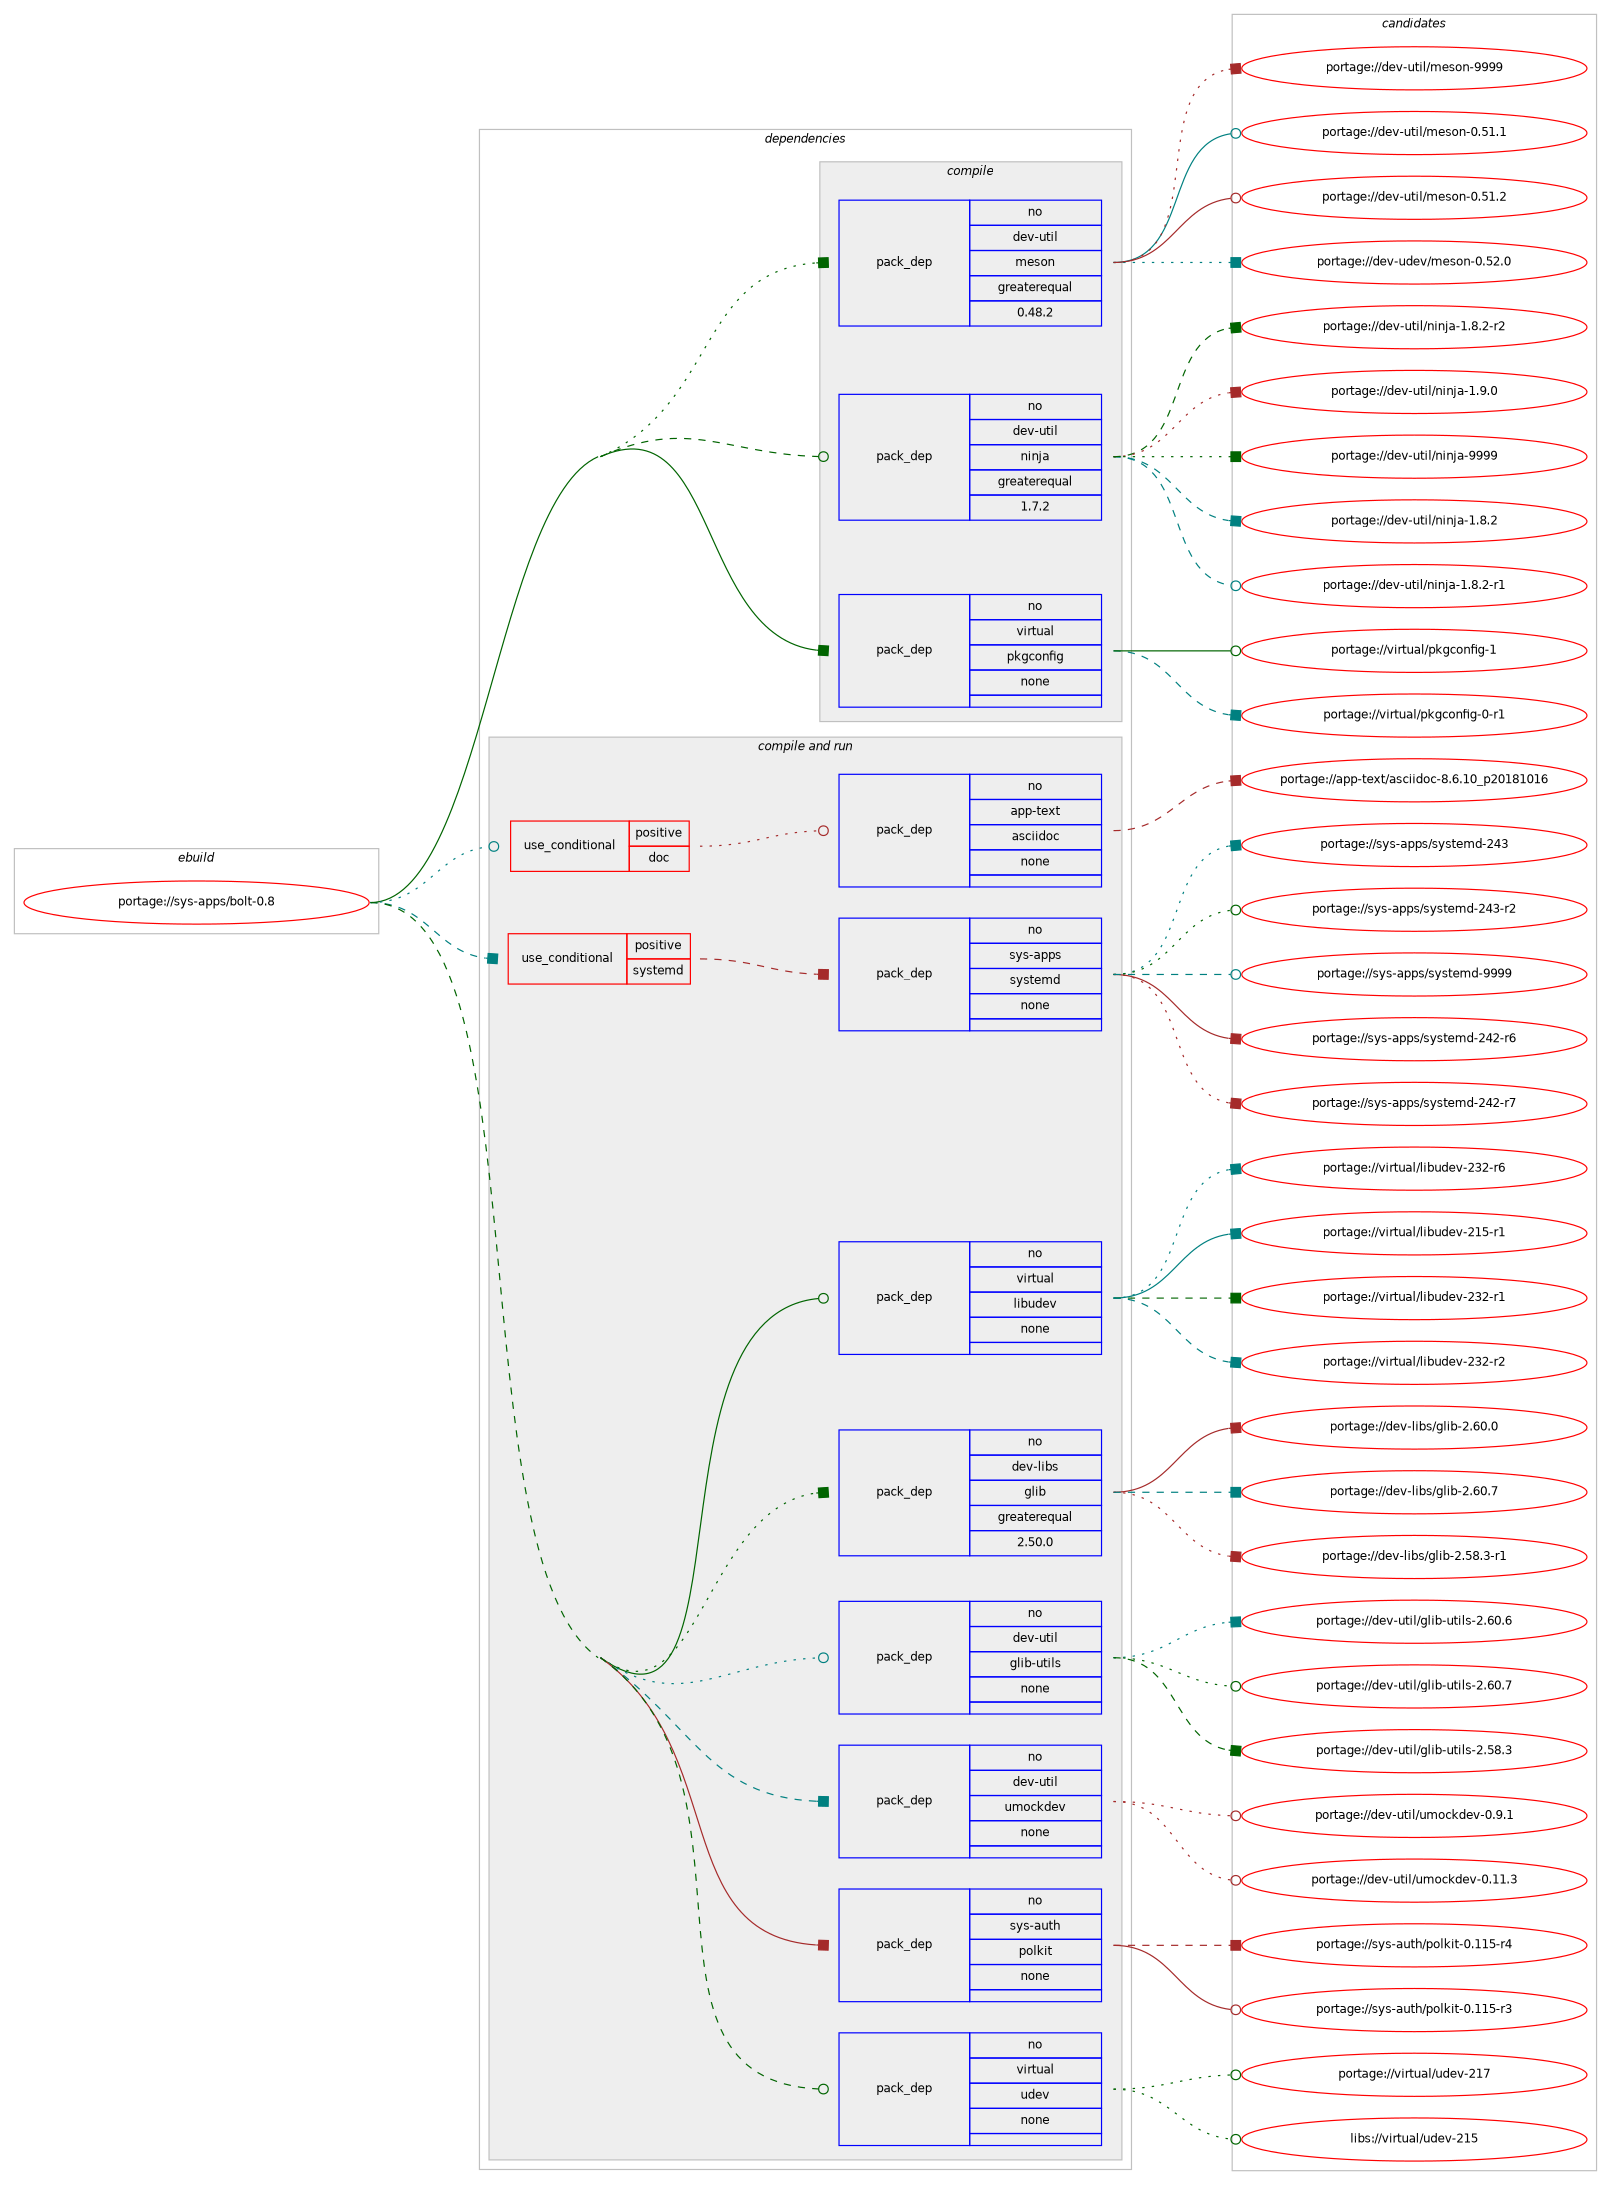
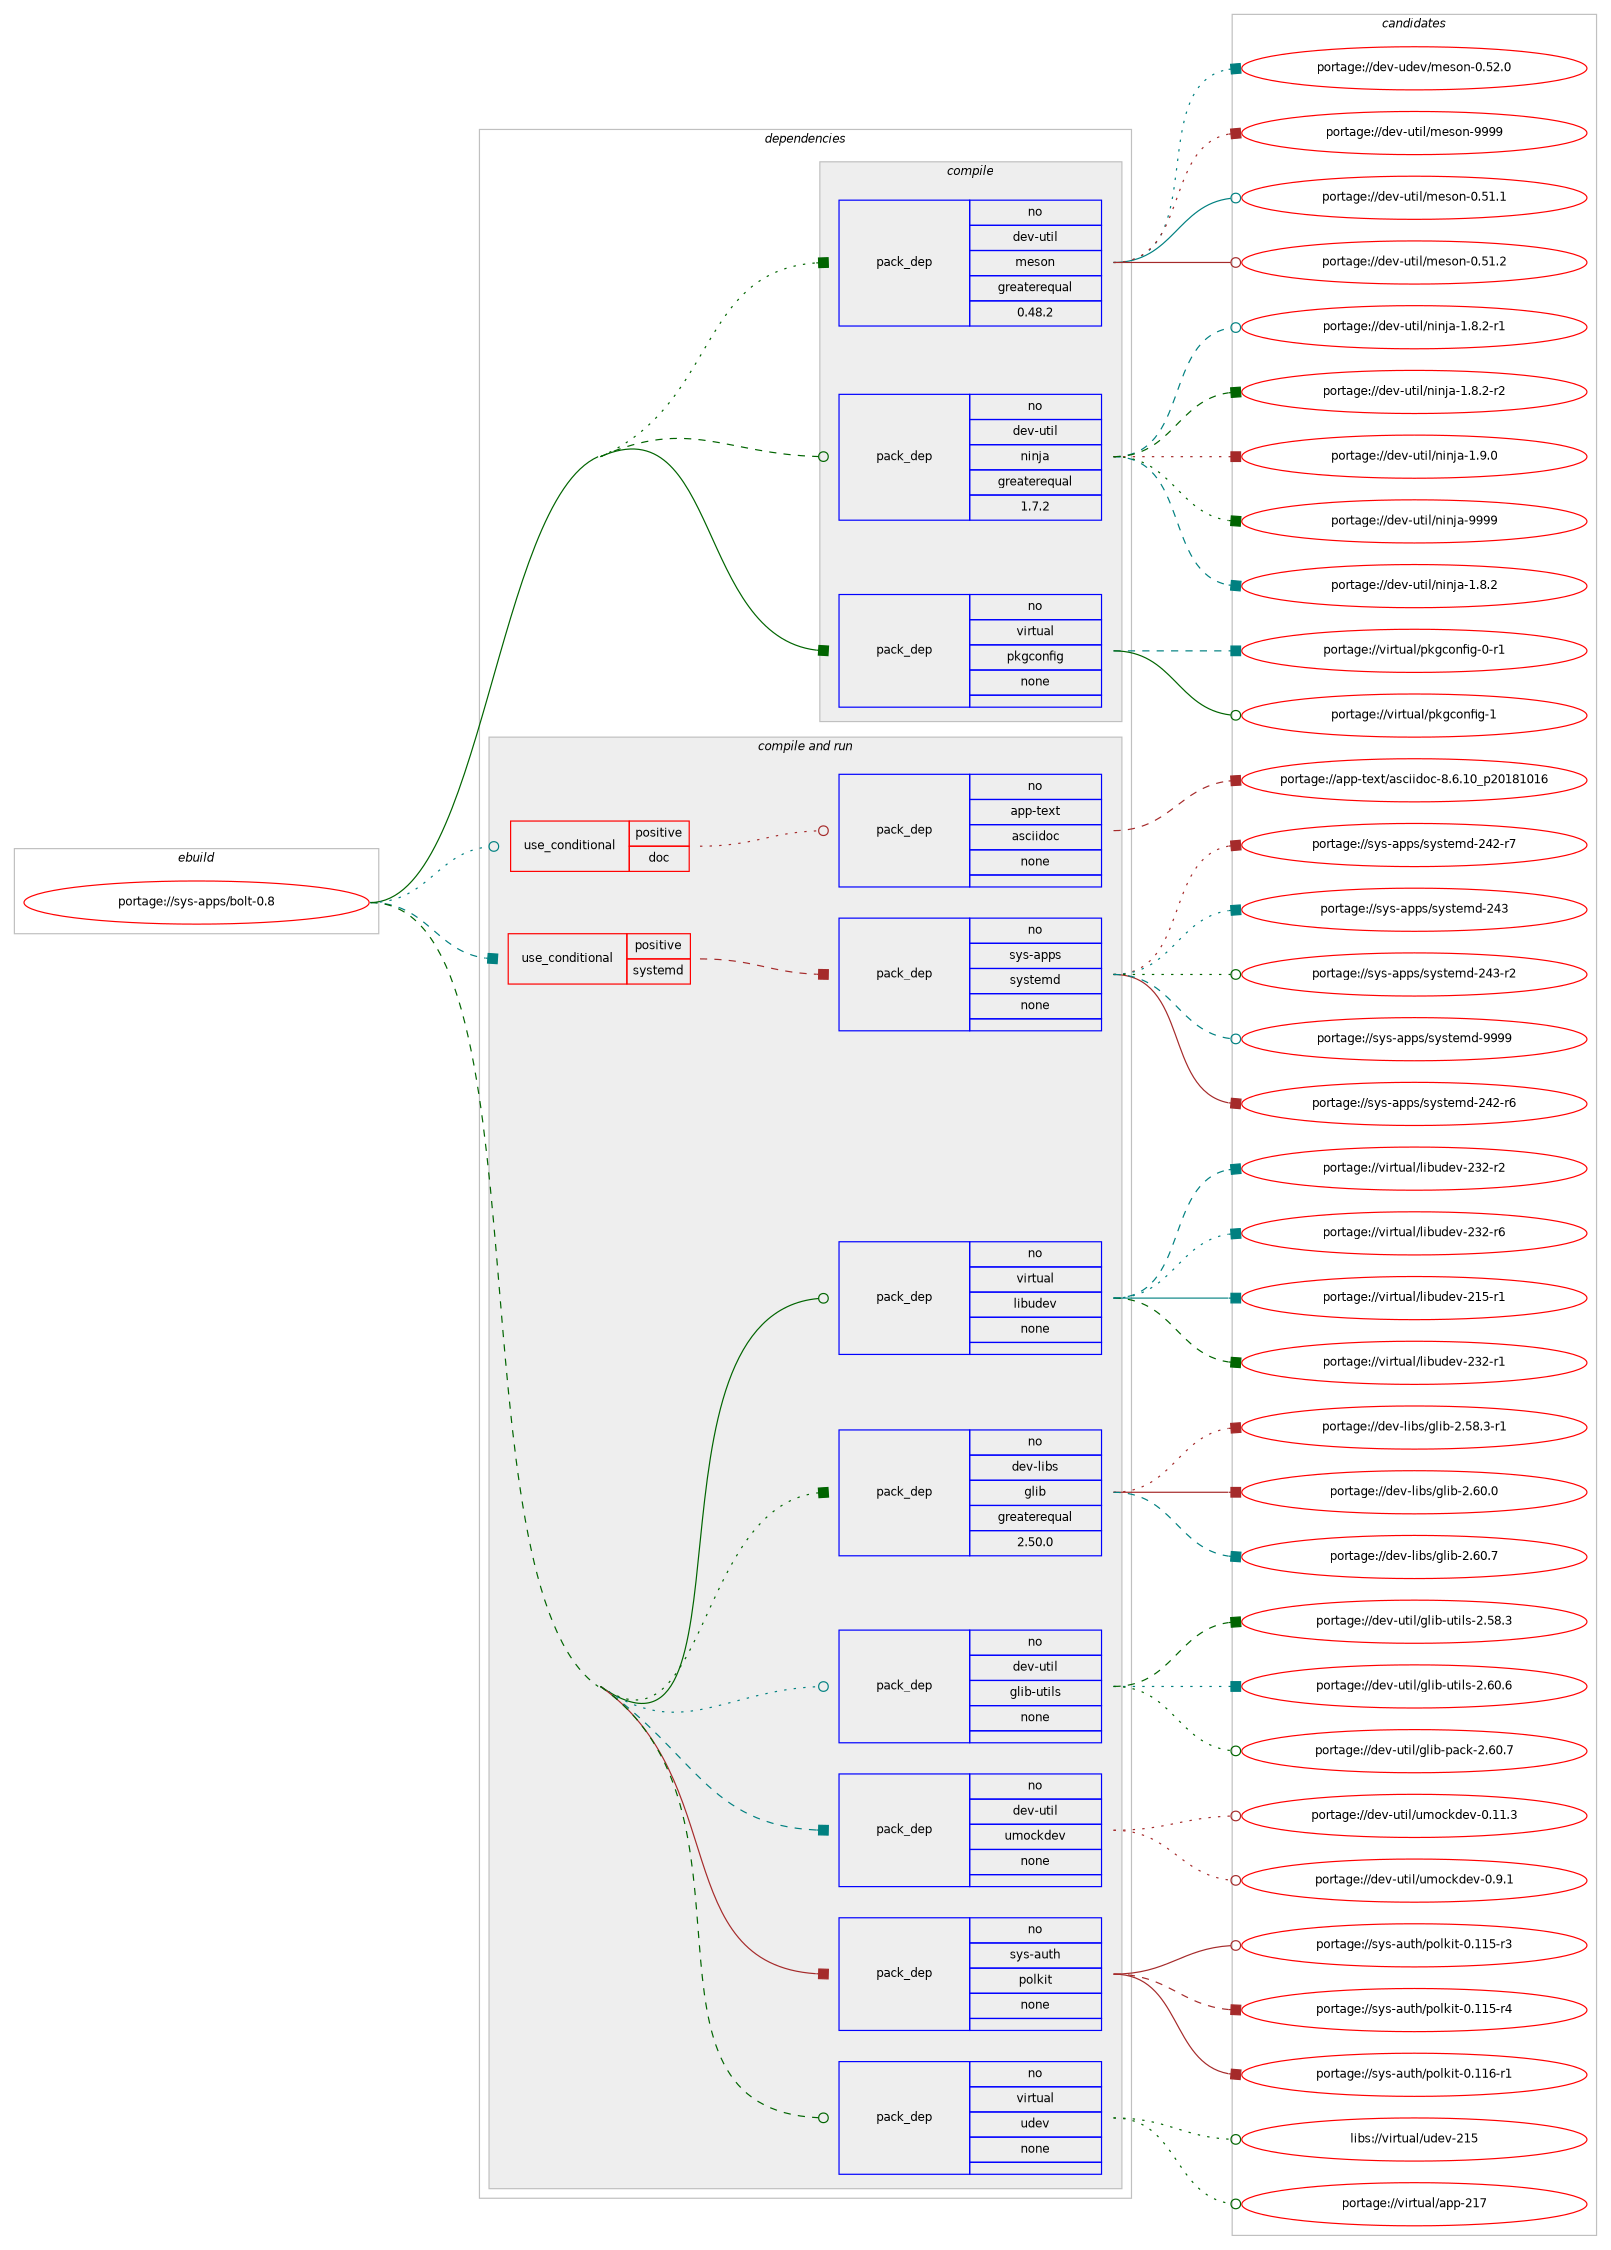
(1414, 1686) -> (1414, 1751)
none -> (1414, 2075)
(1414, 2075) -> (1414, 2204)
